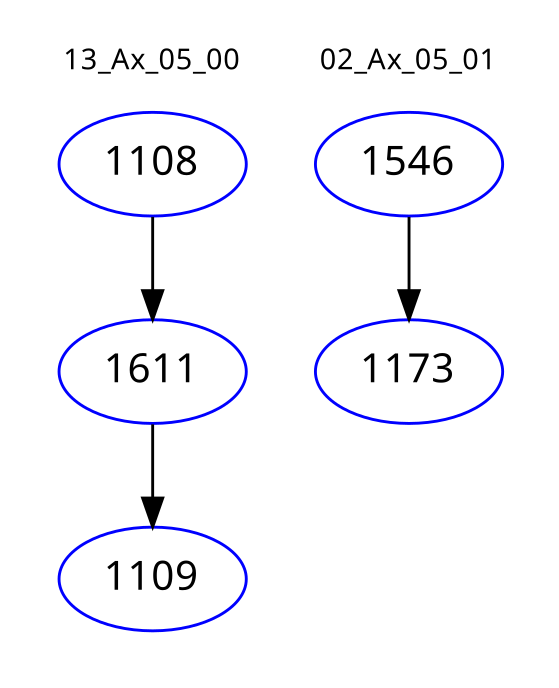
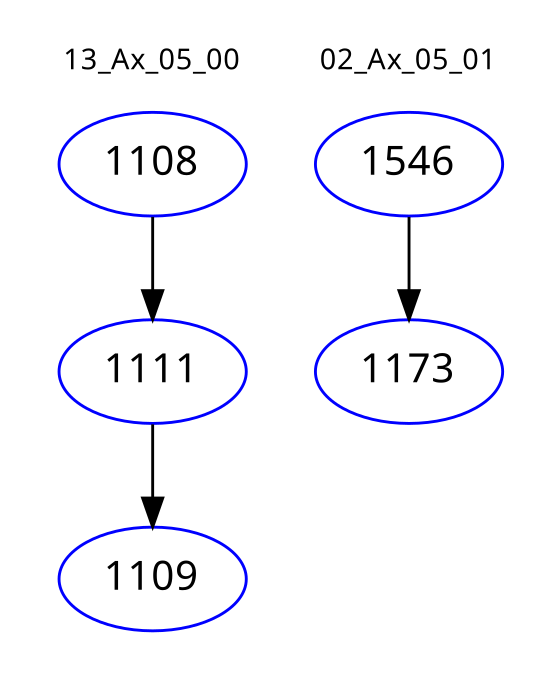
(153, 372) -> (153, 372)
